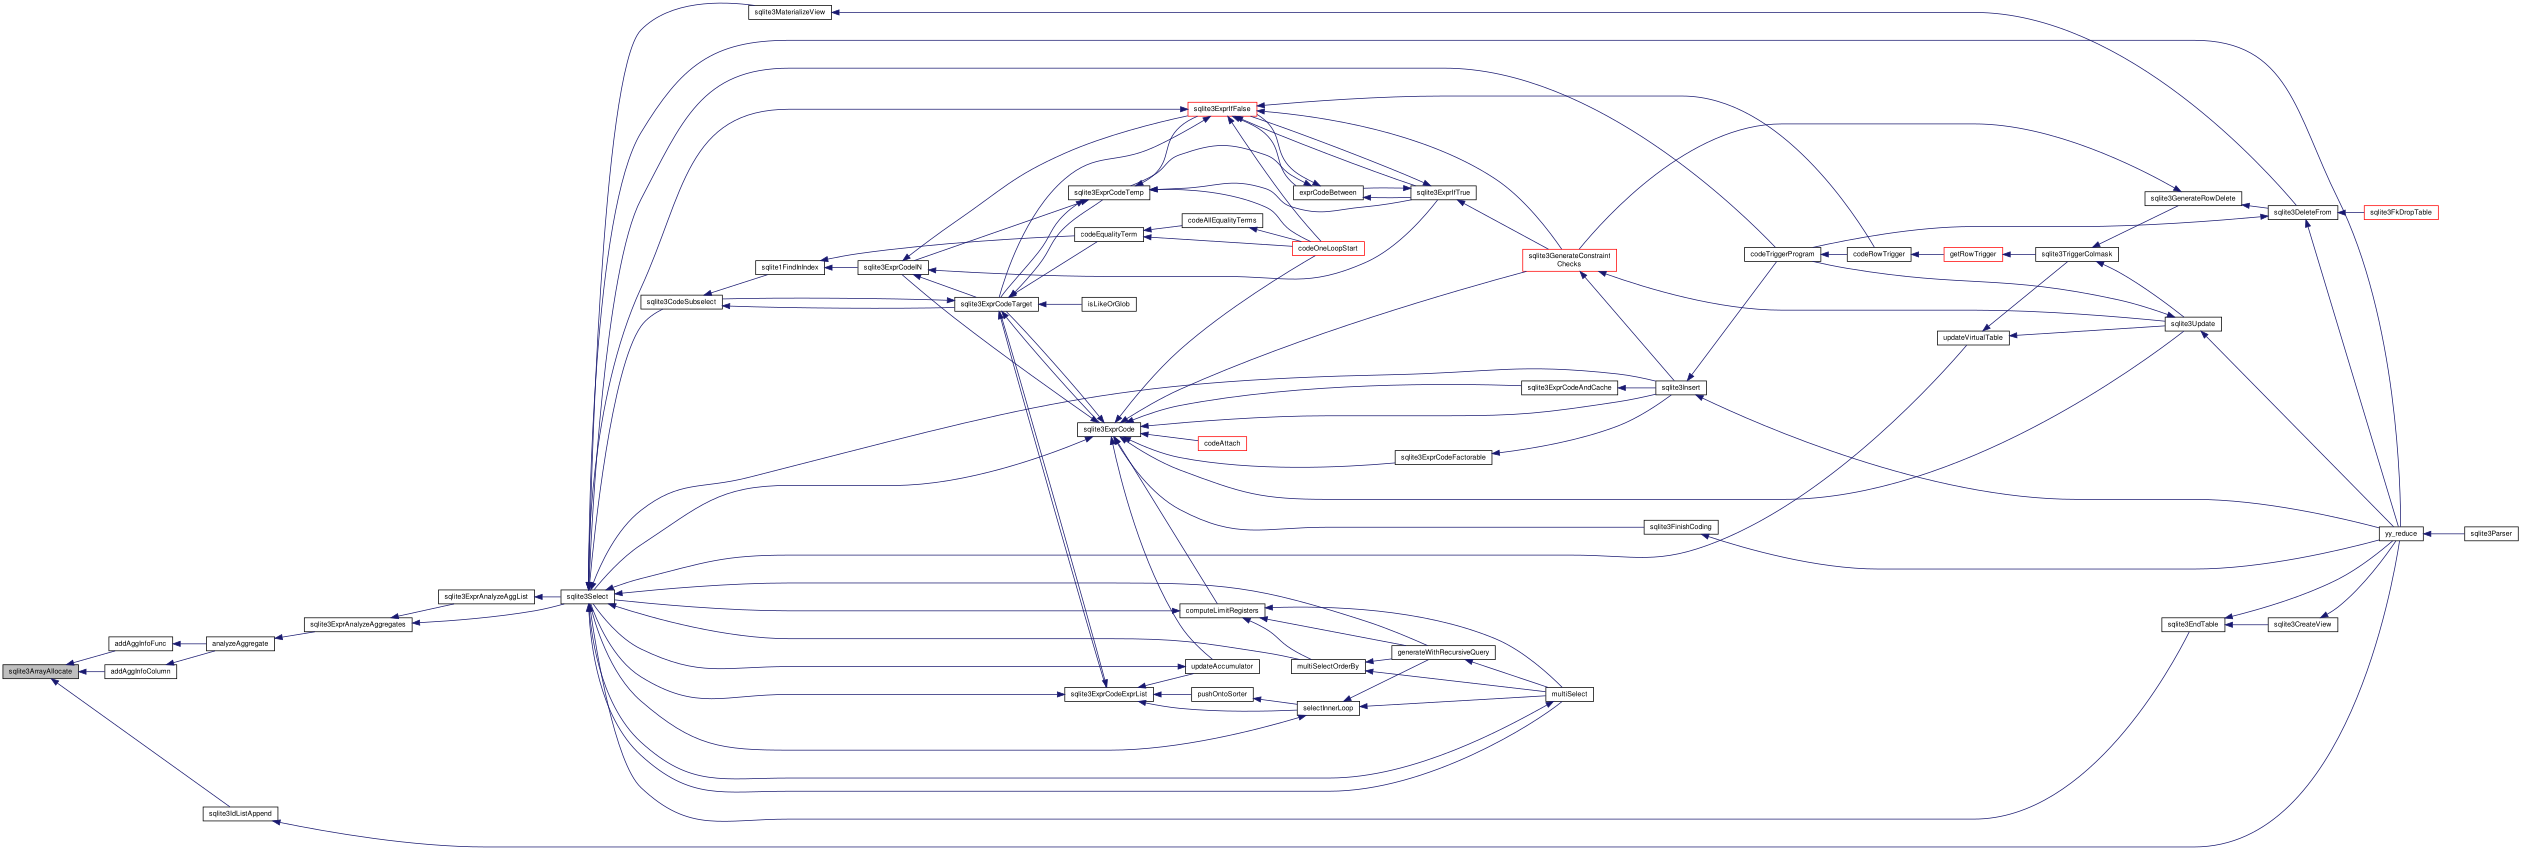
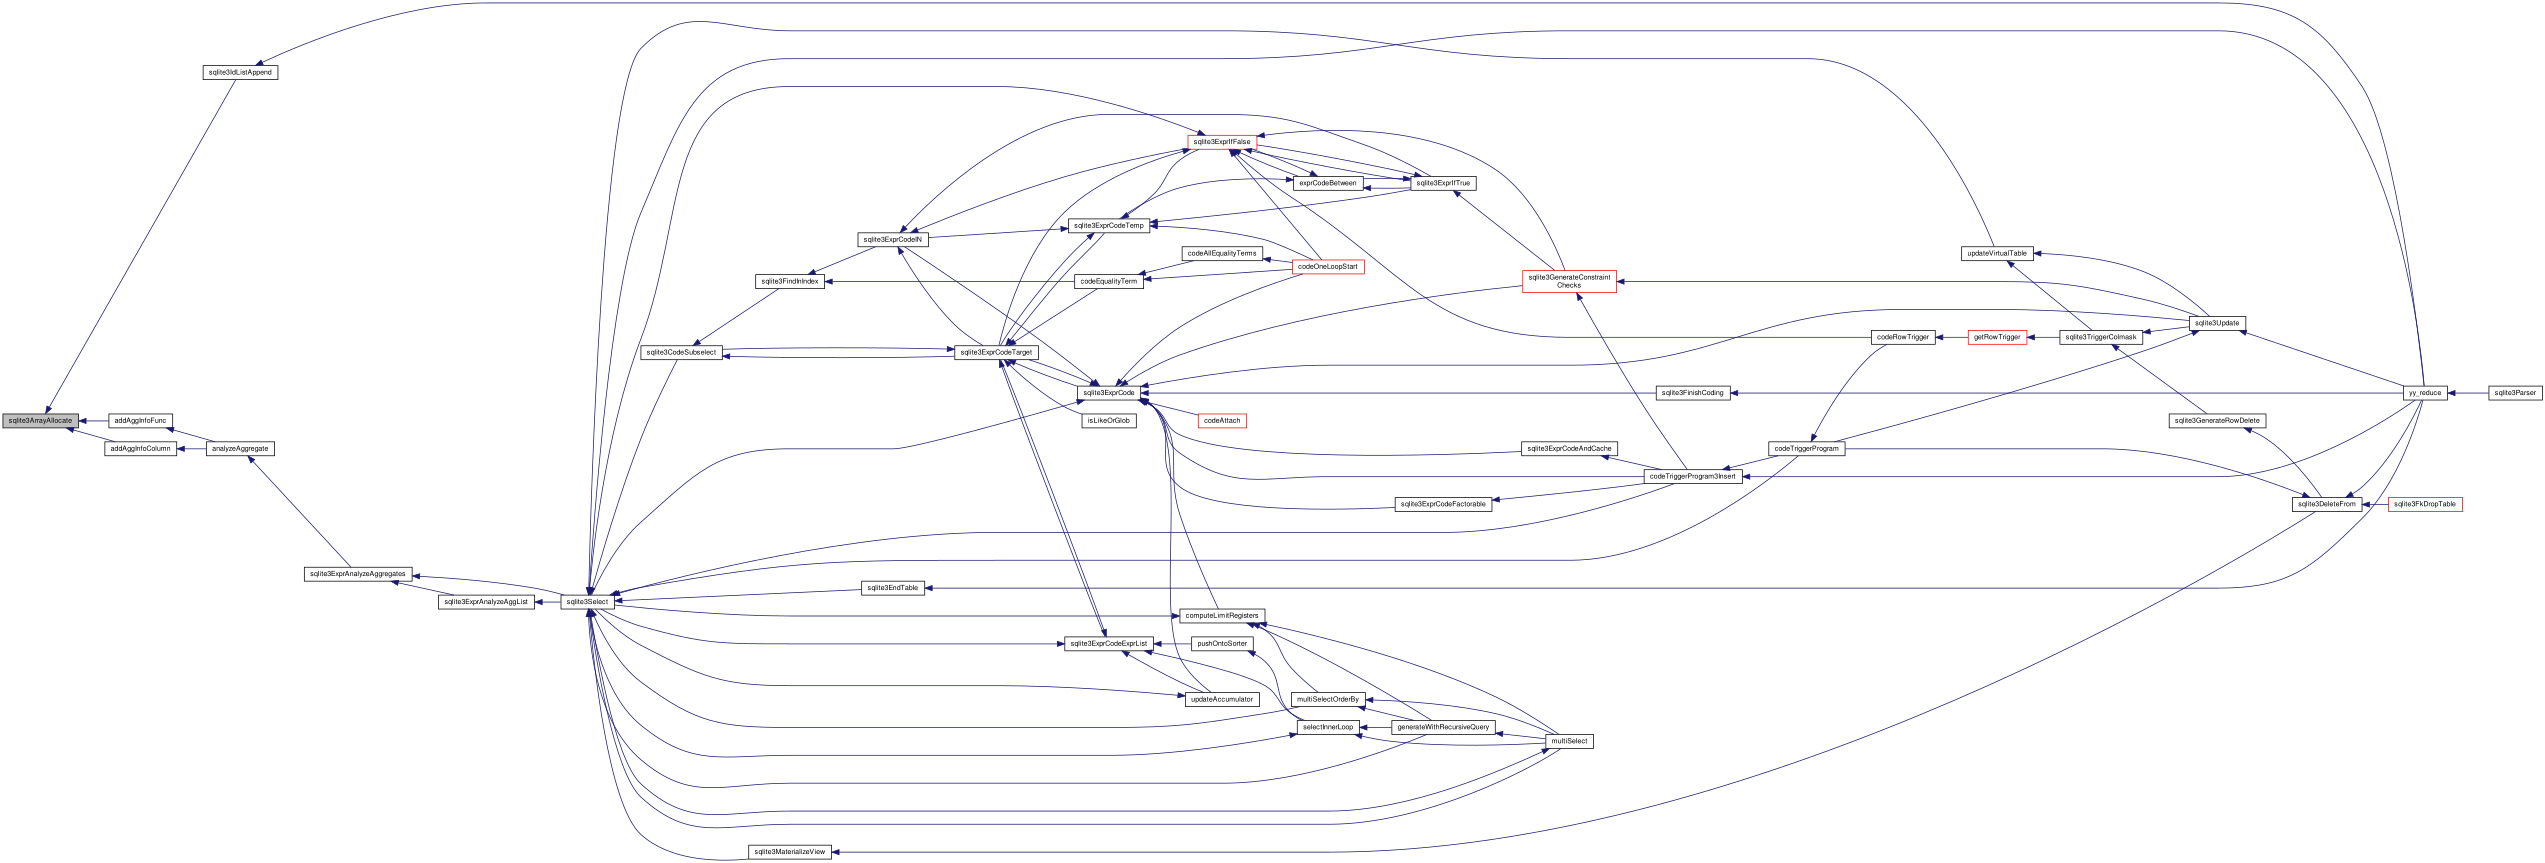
(1862, 124) -> none
(790, 268) -> (790, 282)
(1681, 388) -> (1693, 477)
(2303, 625) -> none
